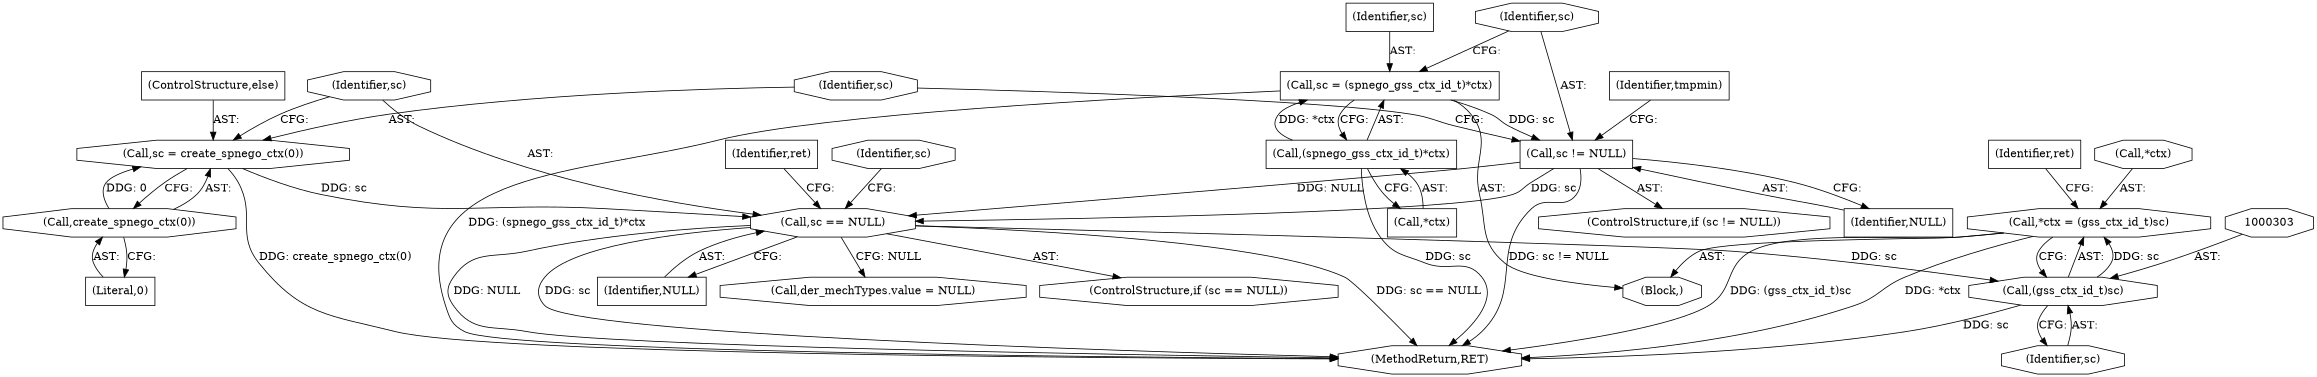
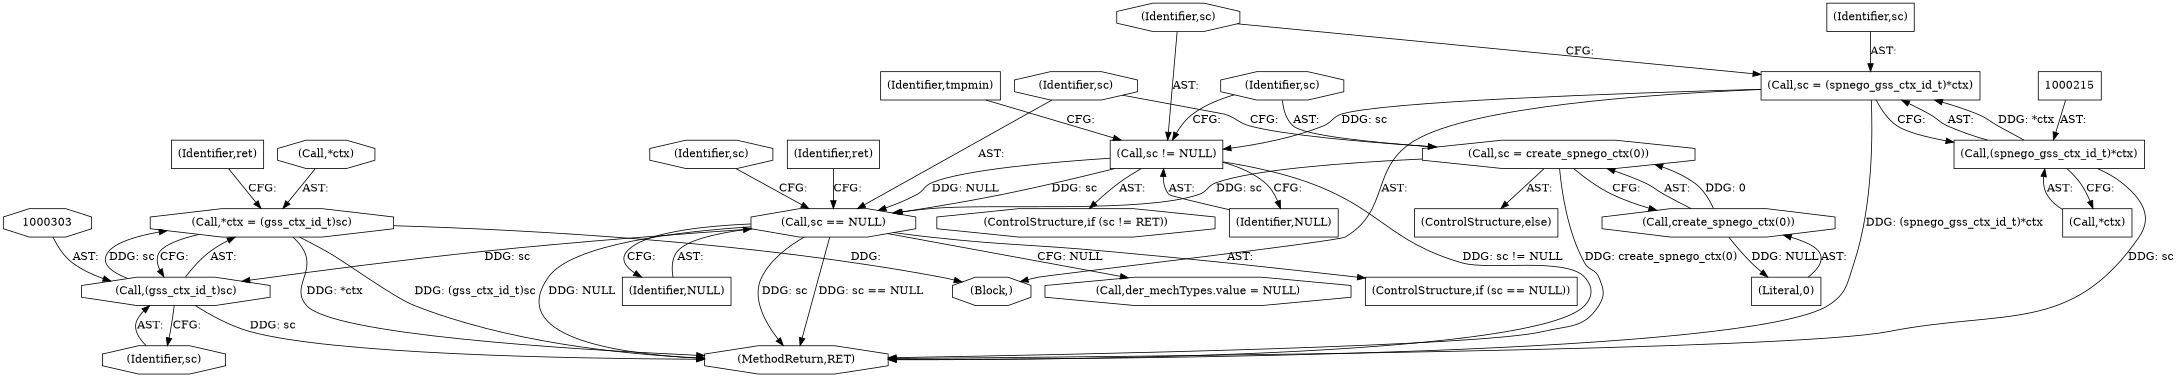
none -> (2070, 86)
(213, 116) -> (1525, 186)
(1684, 223) -> (1076, 223)
(144, 257) -> (1785, 257)
(1714, 257) -> (868, 257)
(1189, 291) -> (1471, 291)
